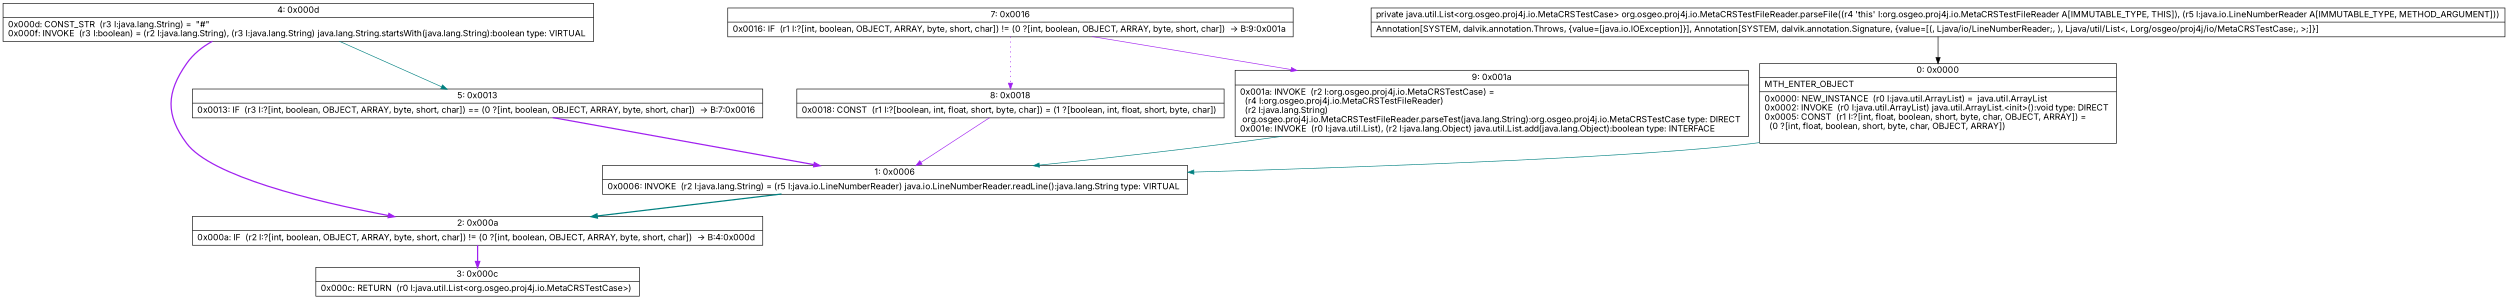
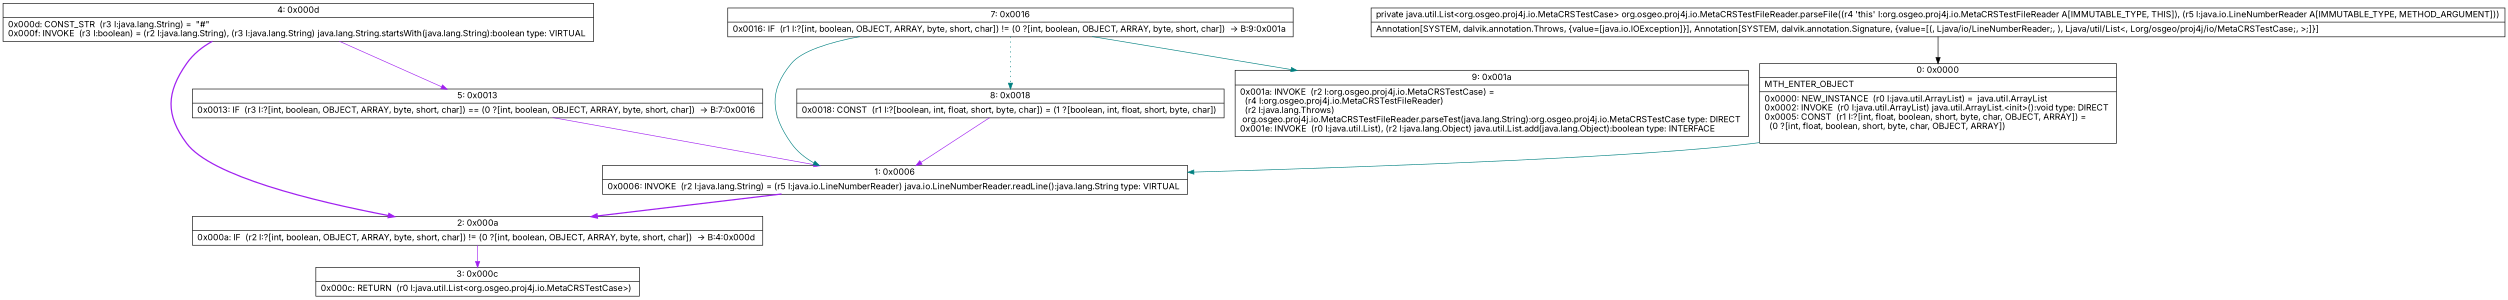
(1192, 53) -> (1192, 53)
(1010, 60) -> (1010, 60)
(390, 64) -> (390, 64)
(1284, 110) -> (1287, 110)
(683, 141) -> (683, 141)
(1161, 152) -> (780, 82)
(689, 205) -> (689, 205)
(478, 253) -> (478, 253)
